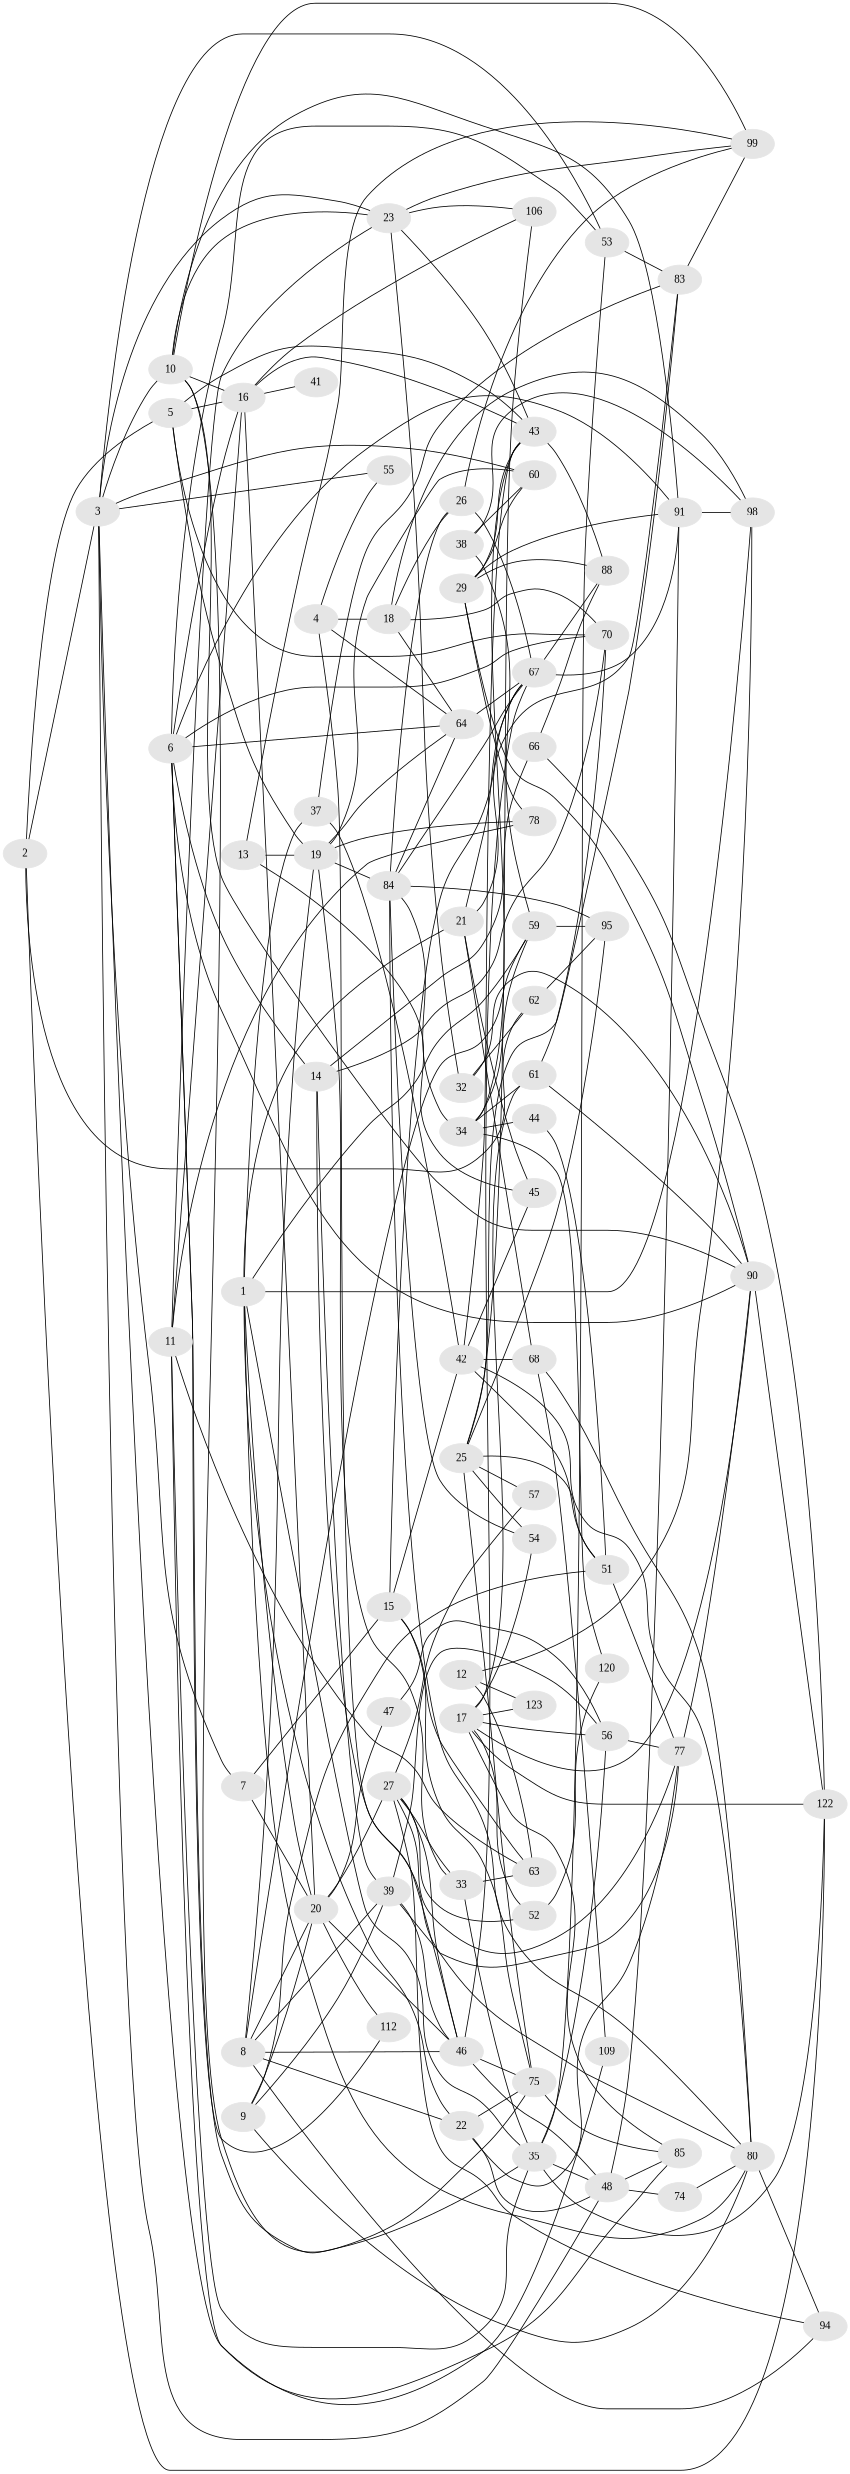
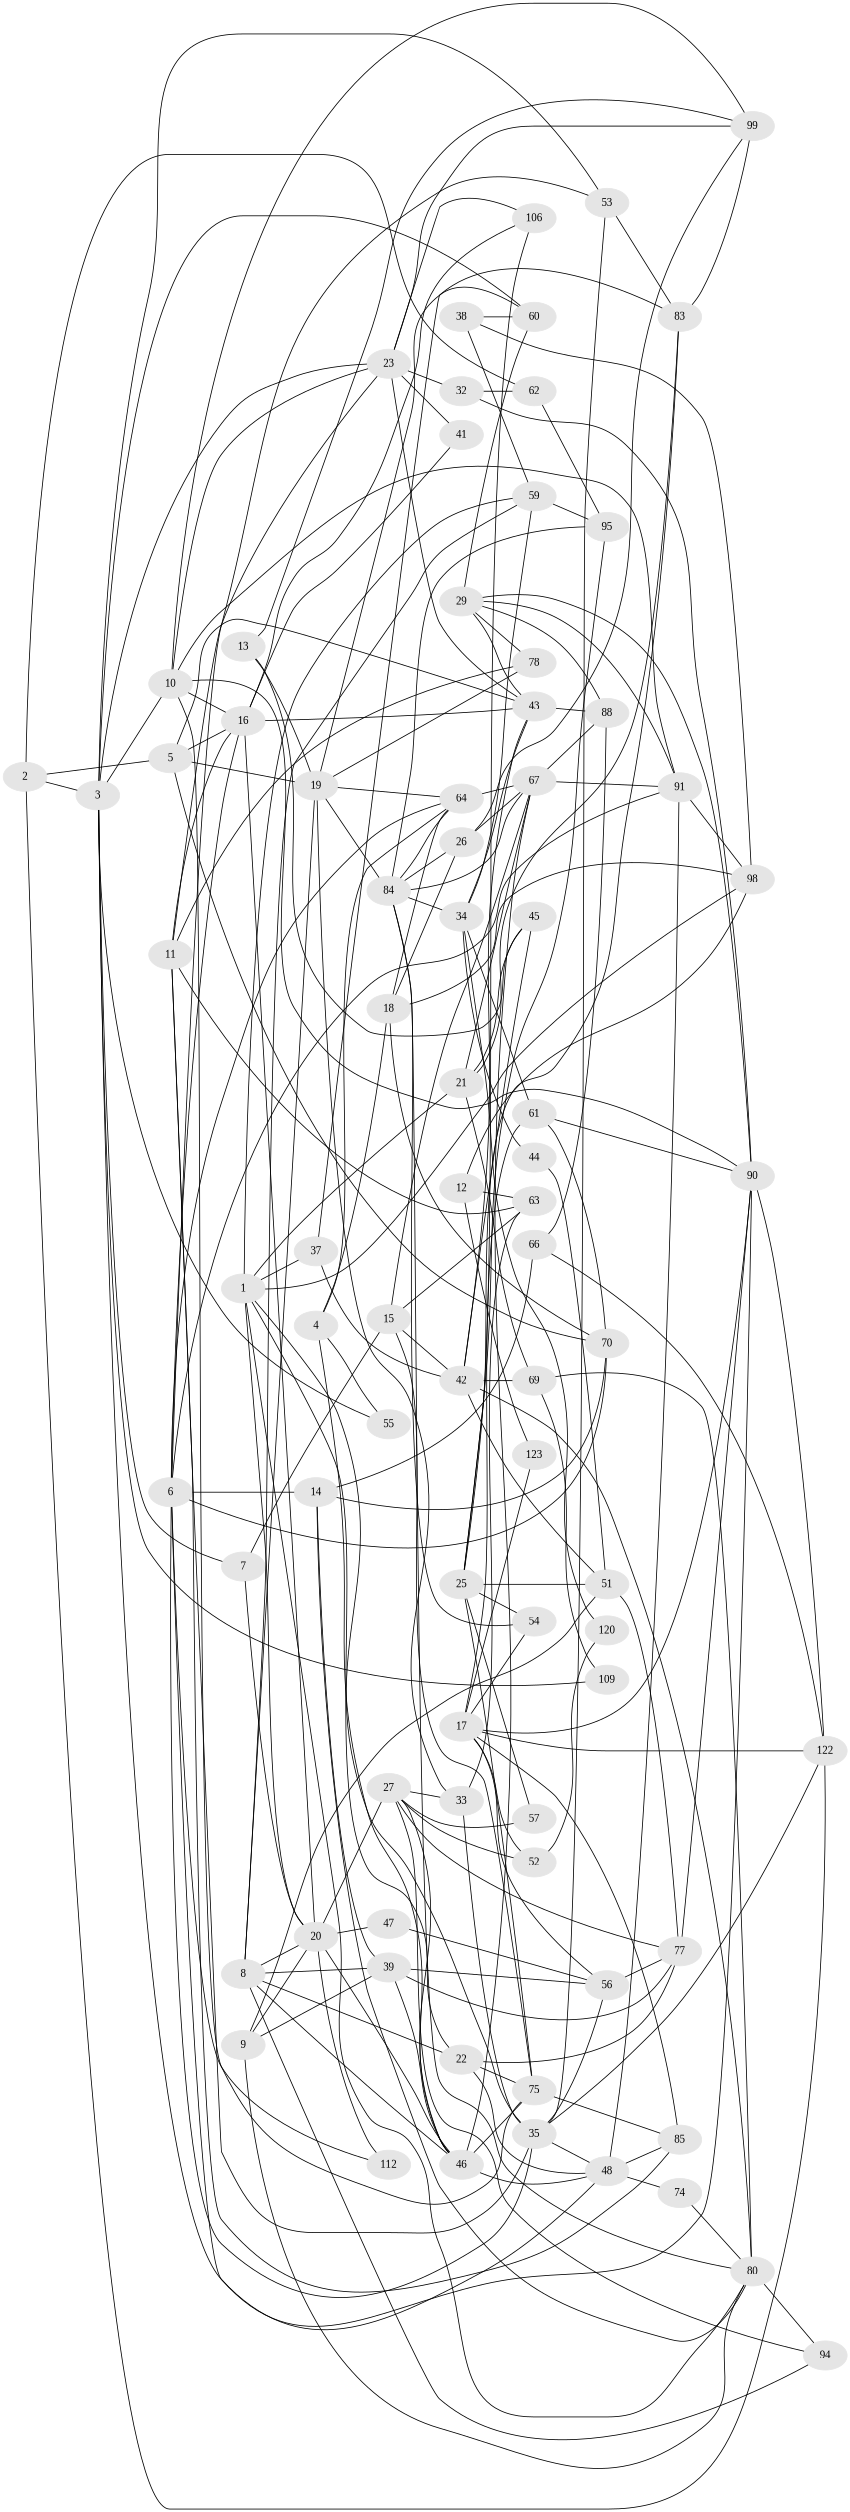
none -> (429, 403)
(534, 1360) -> (534, 1381)
